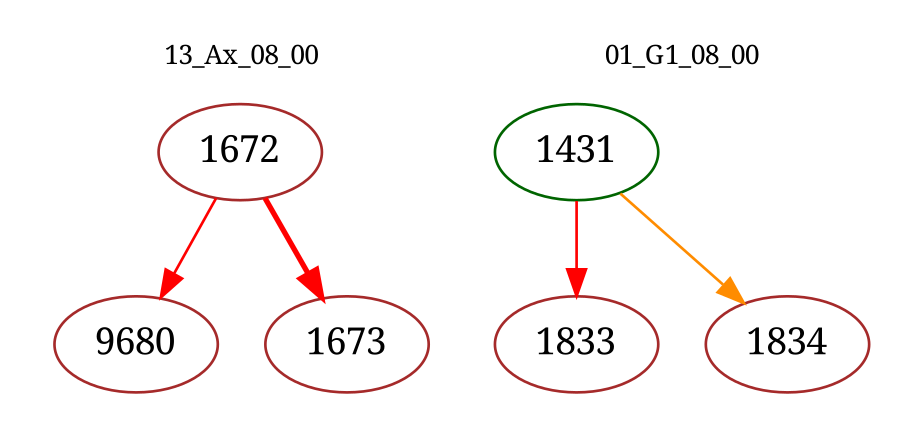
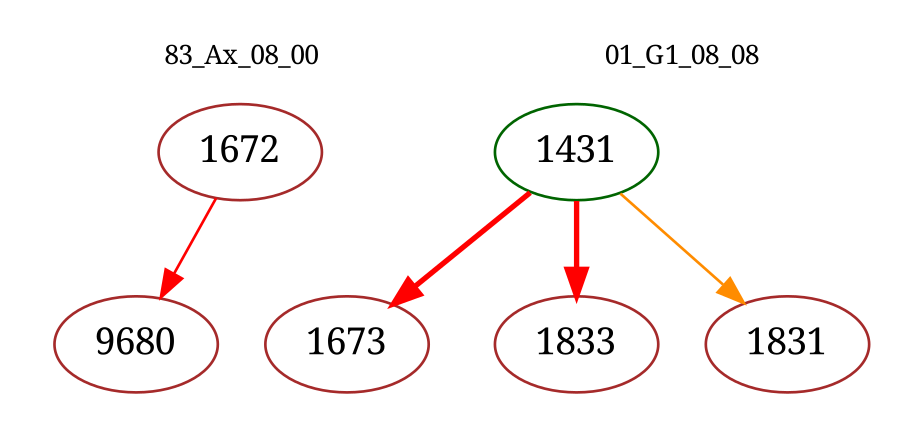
(242, 57) -> (242, 57)
(682, 57) -> (682, 57)
(577, 235) -> (577, 235)
(286, 236) -> (490, 226)
(787, 344) -> (787, 344)
